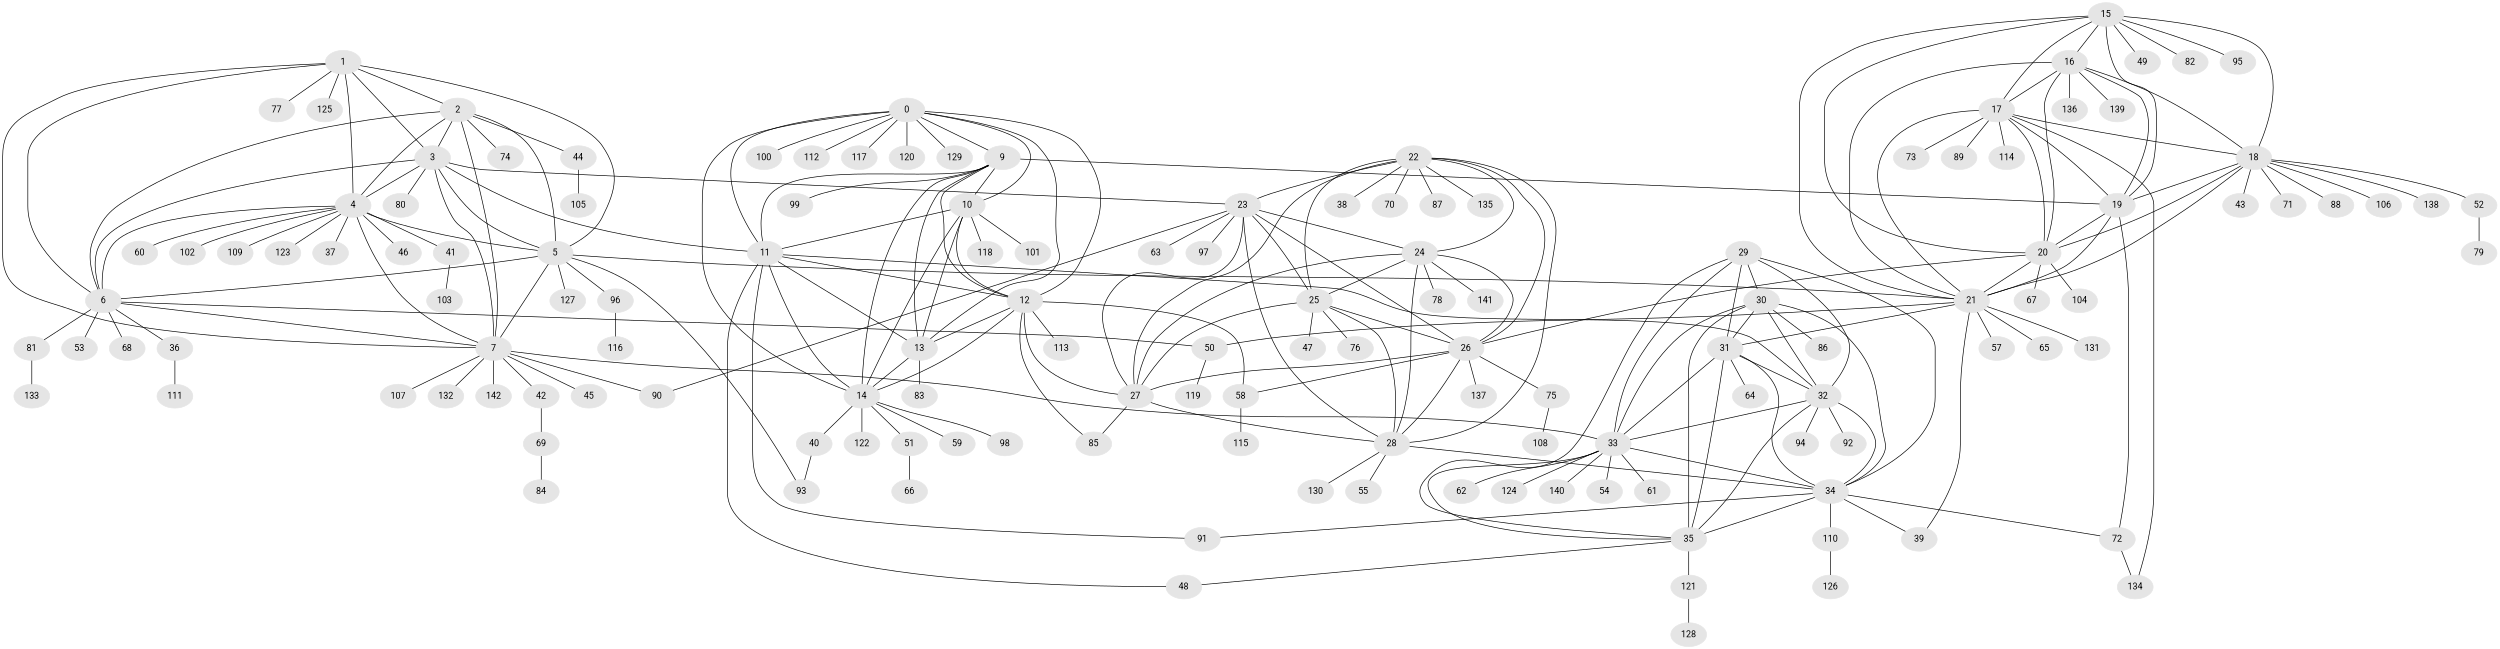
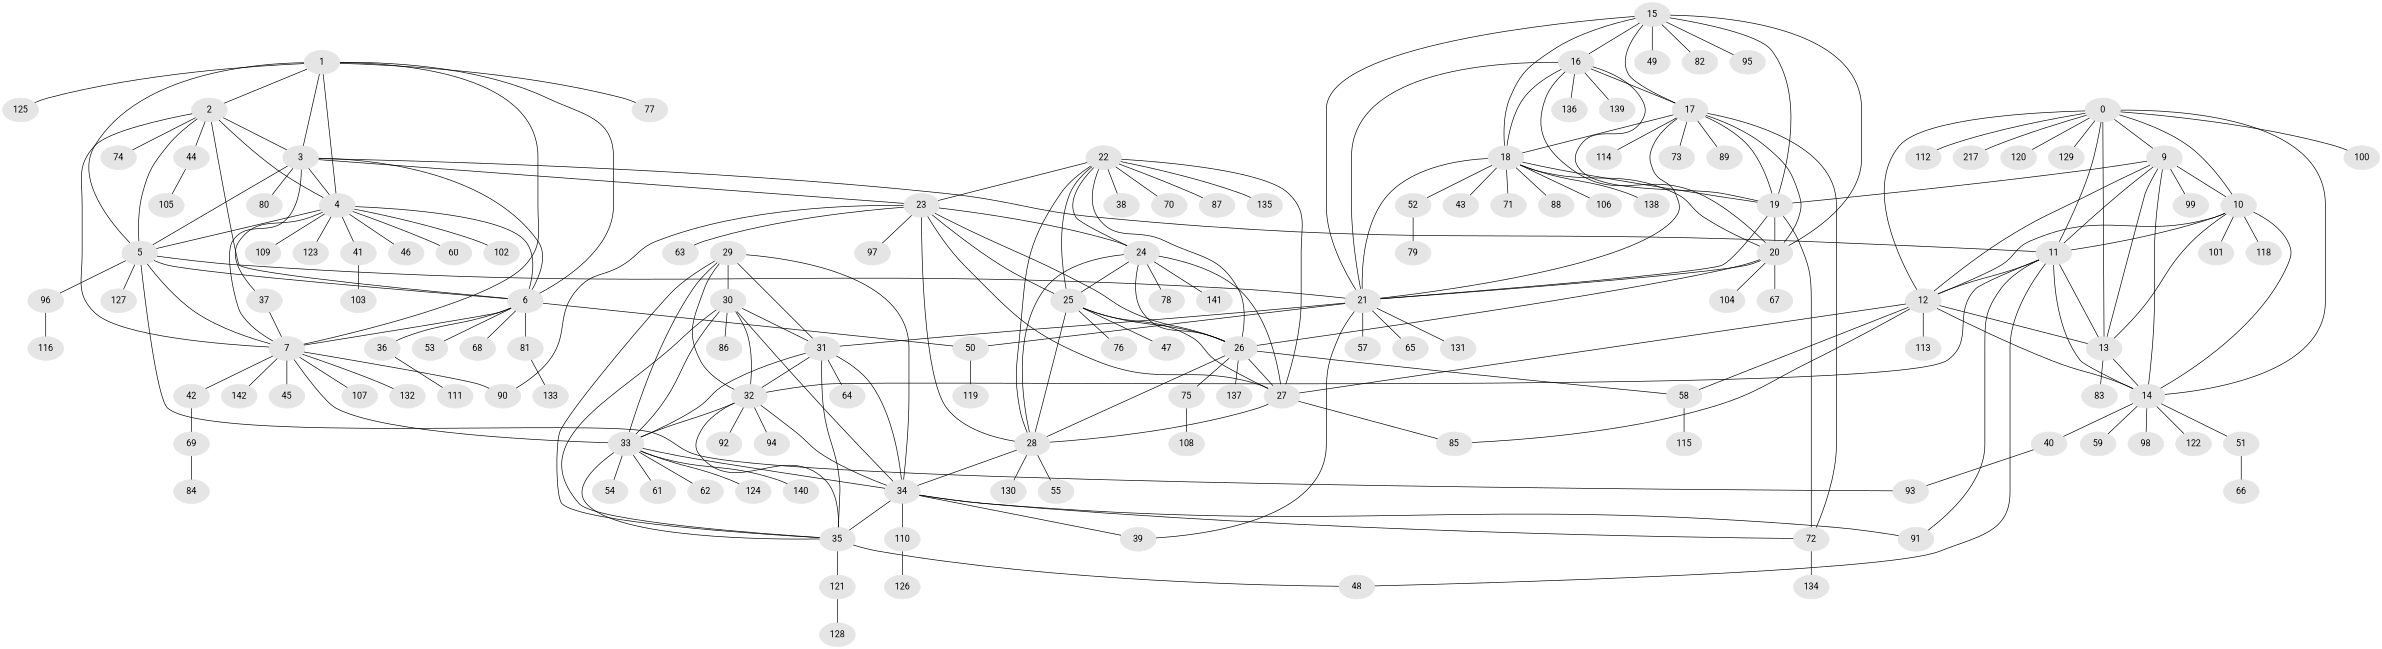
(859, 158) -> (1971, 158)
(401, 296) -> (276, 324)
(2154, 305) -> (1836, 283)
